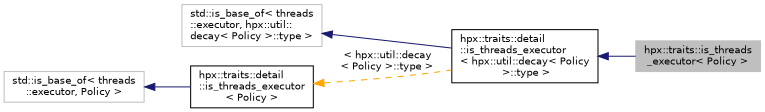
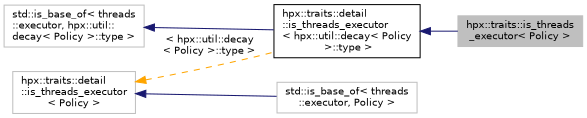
(173, 87) -> (211, 95)
(252, 87) -> (74, 93)
